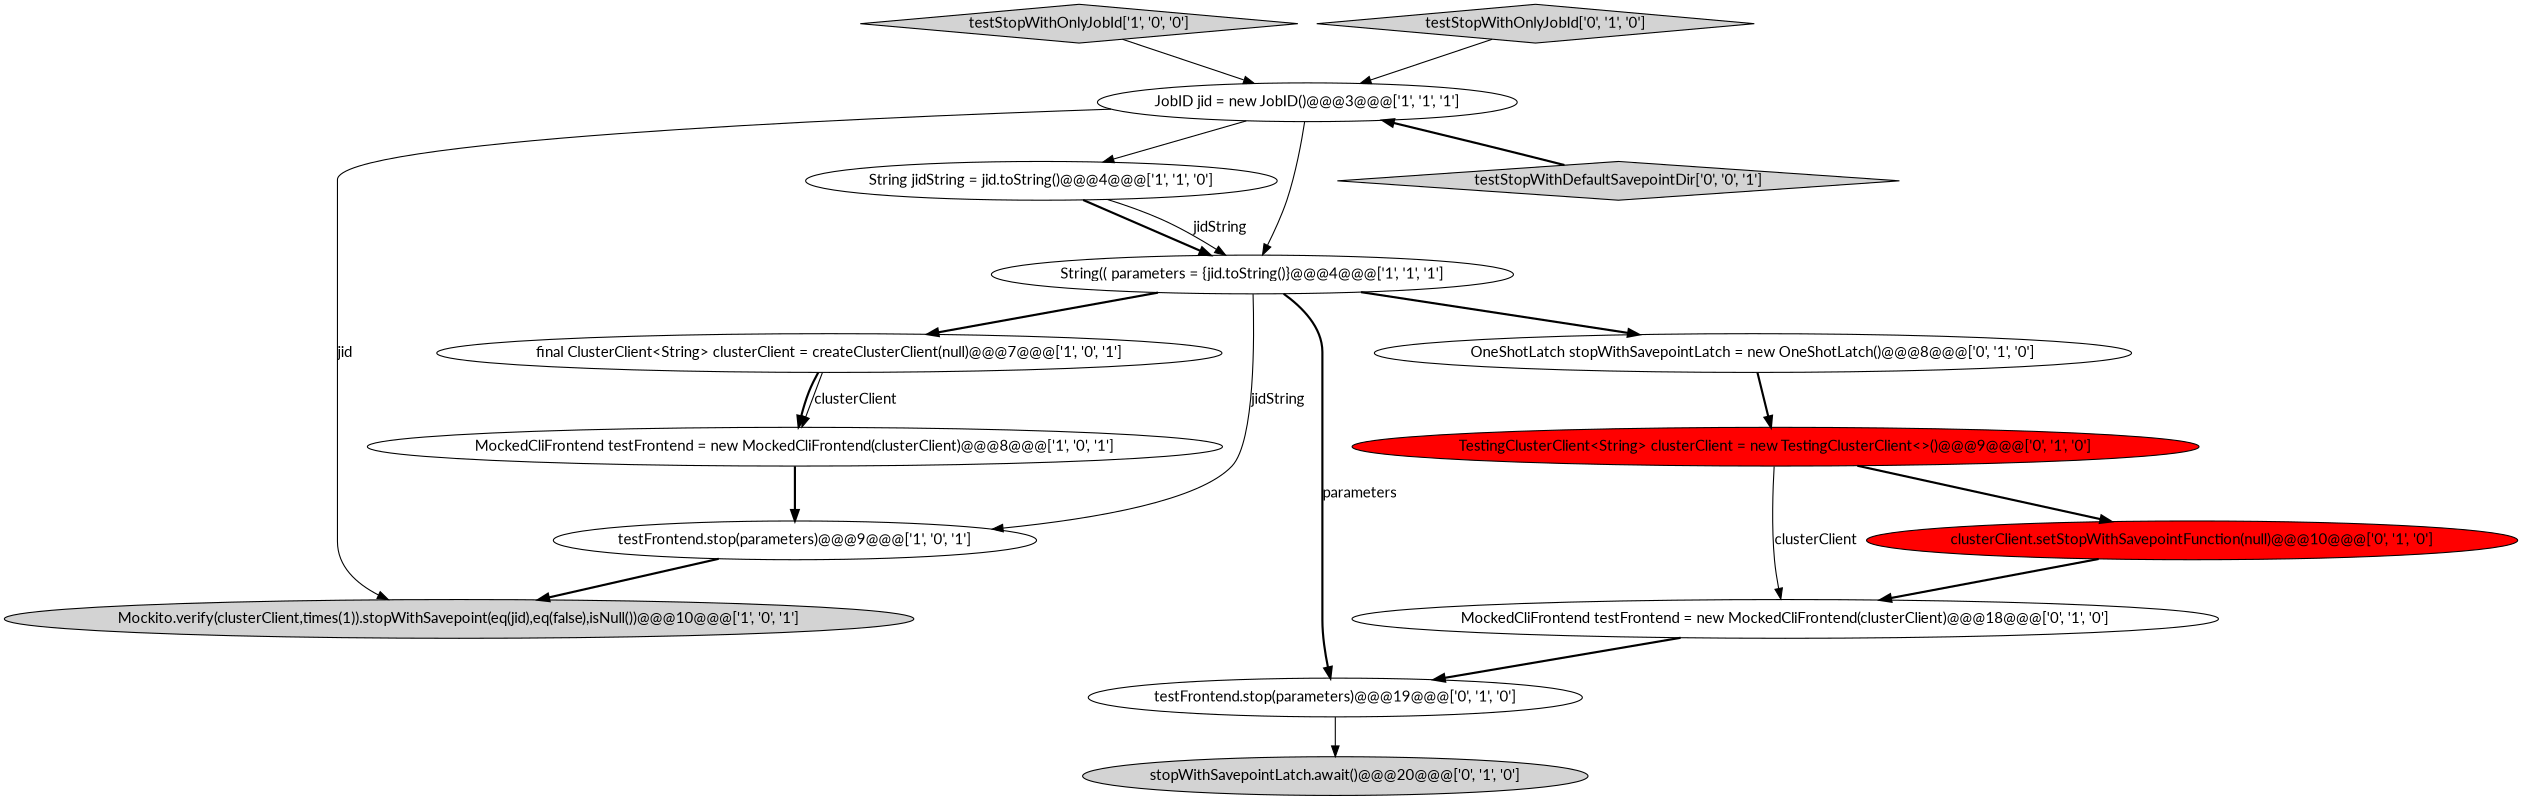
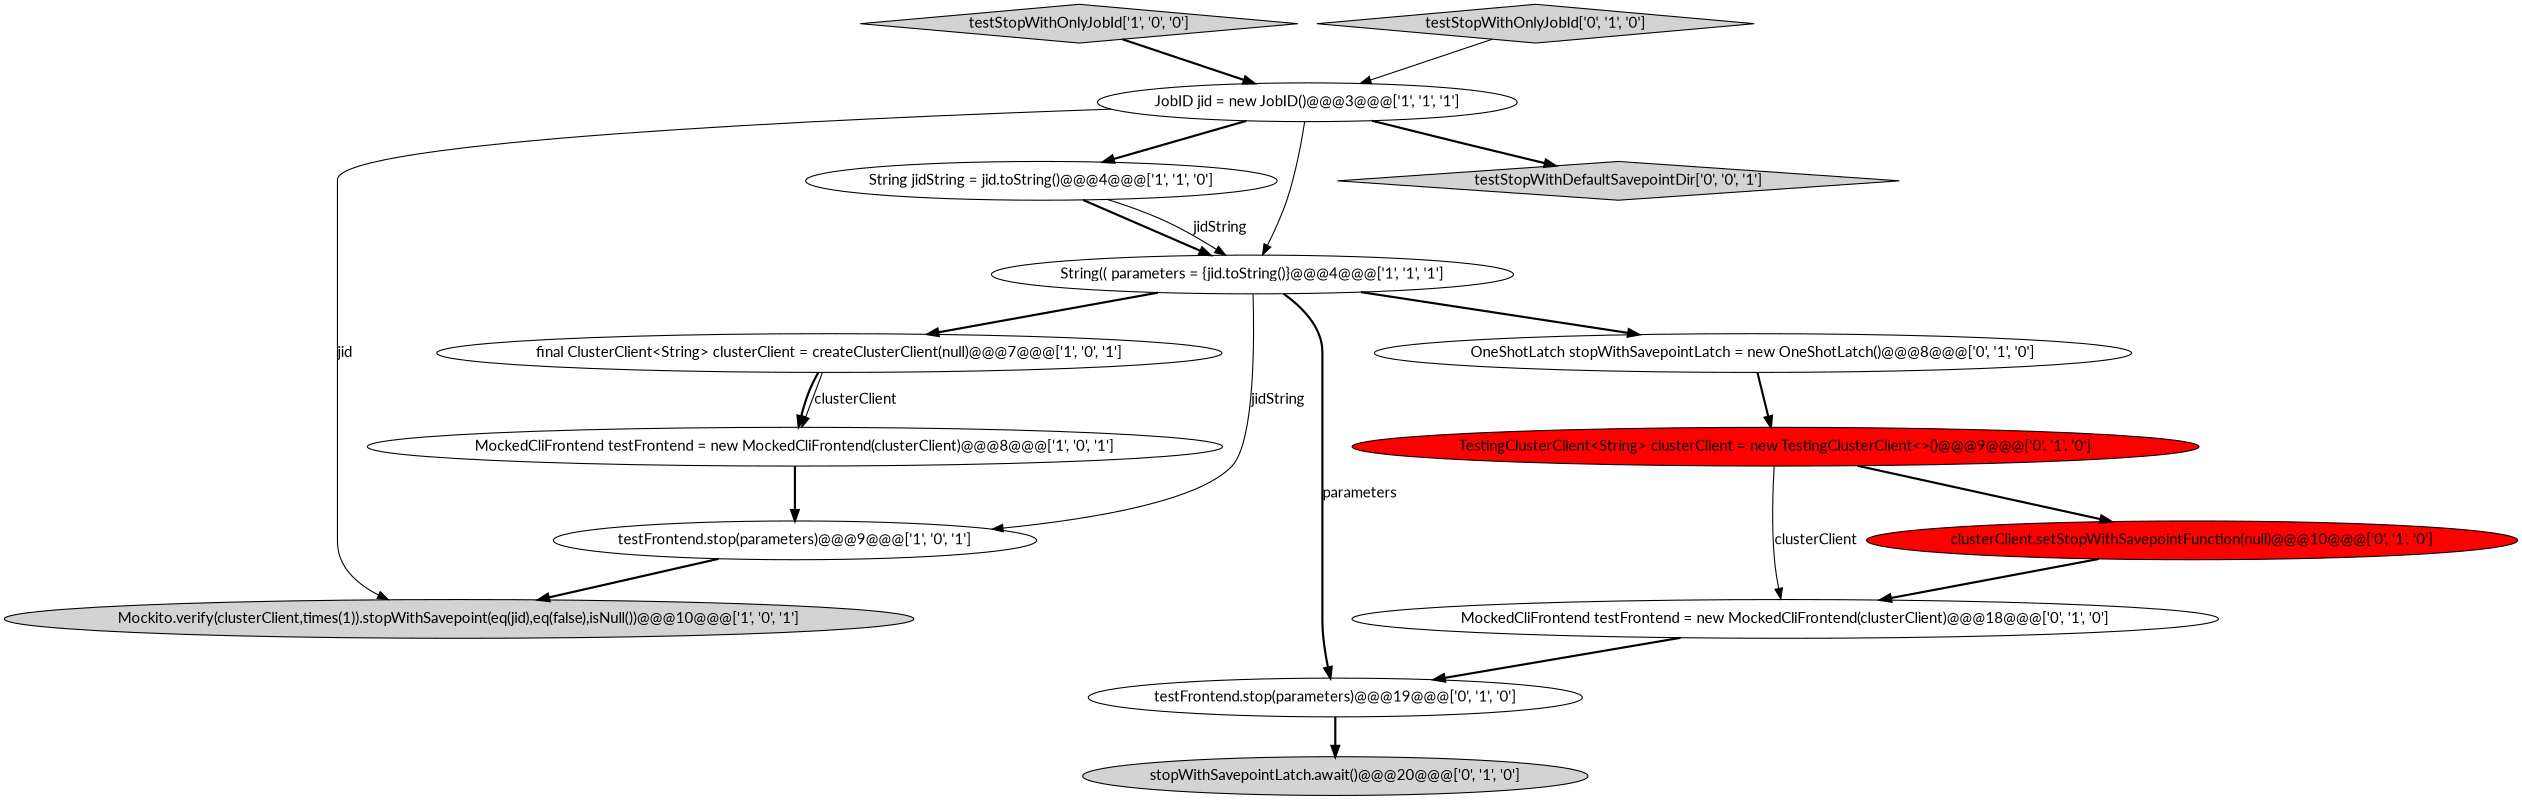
(1183, 60) -> (1183, 60)
(1180, 140) -> (1180, 140)
(1479, 144) -> (1458, 142)
(1335, 731) -> (1335, 731)
